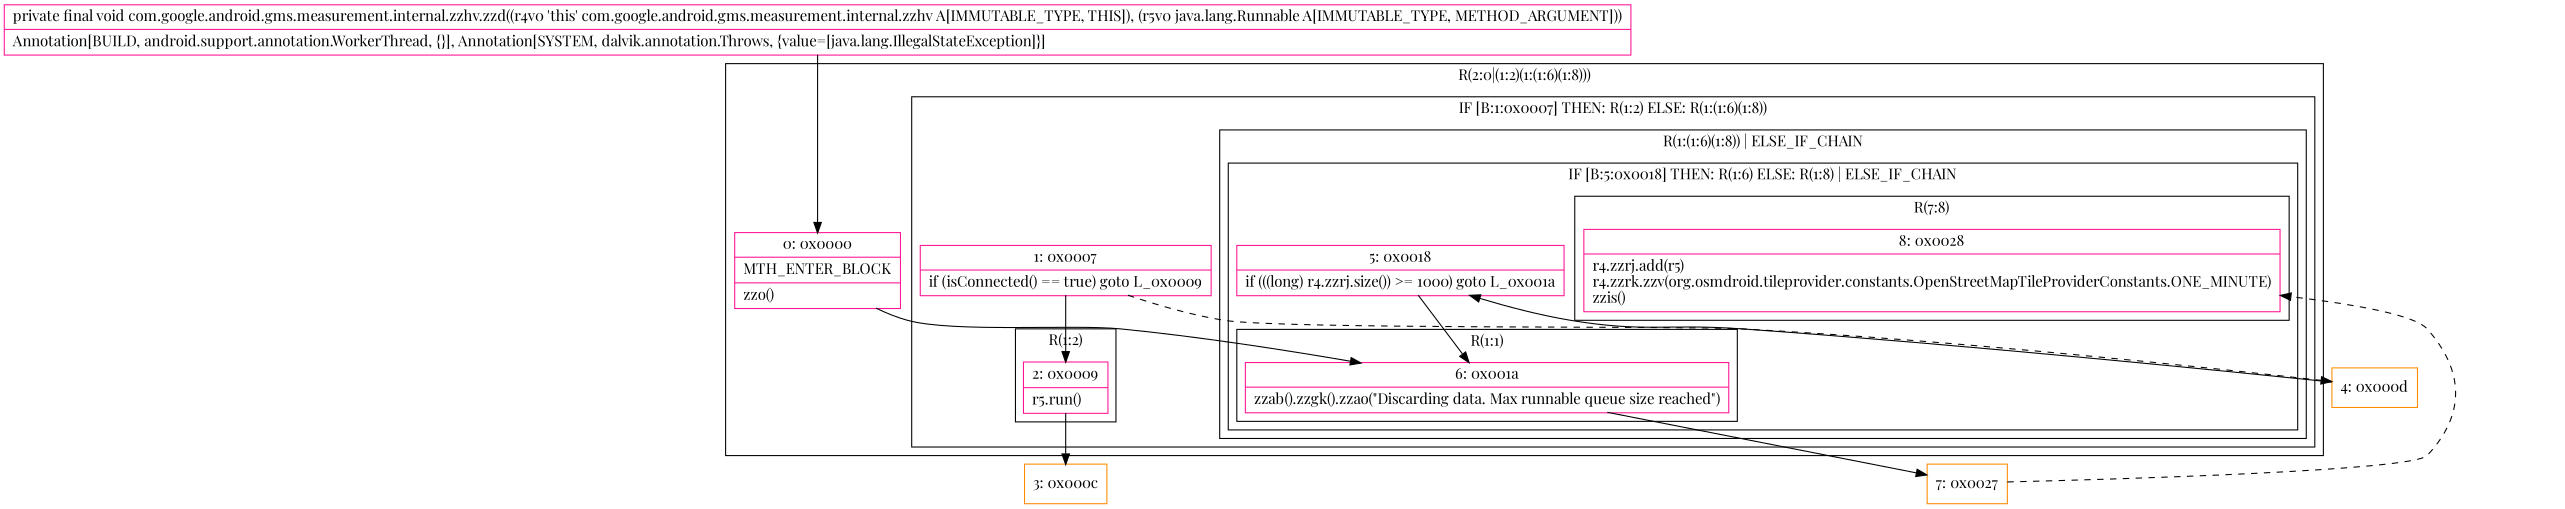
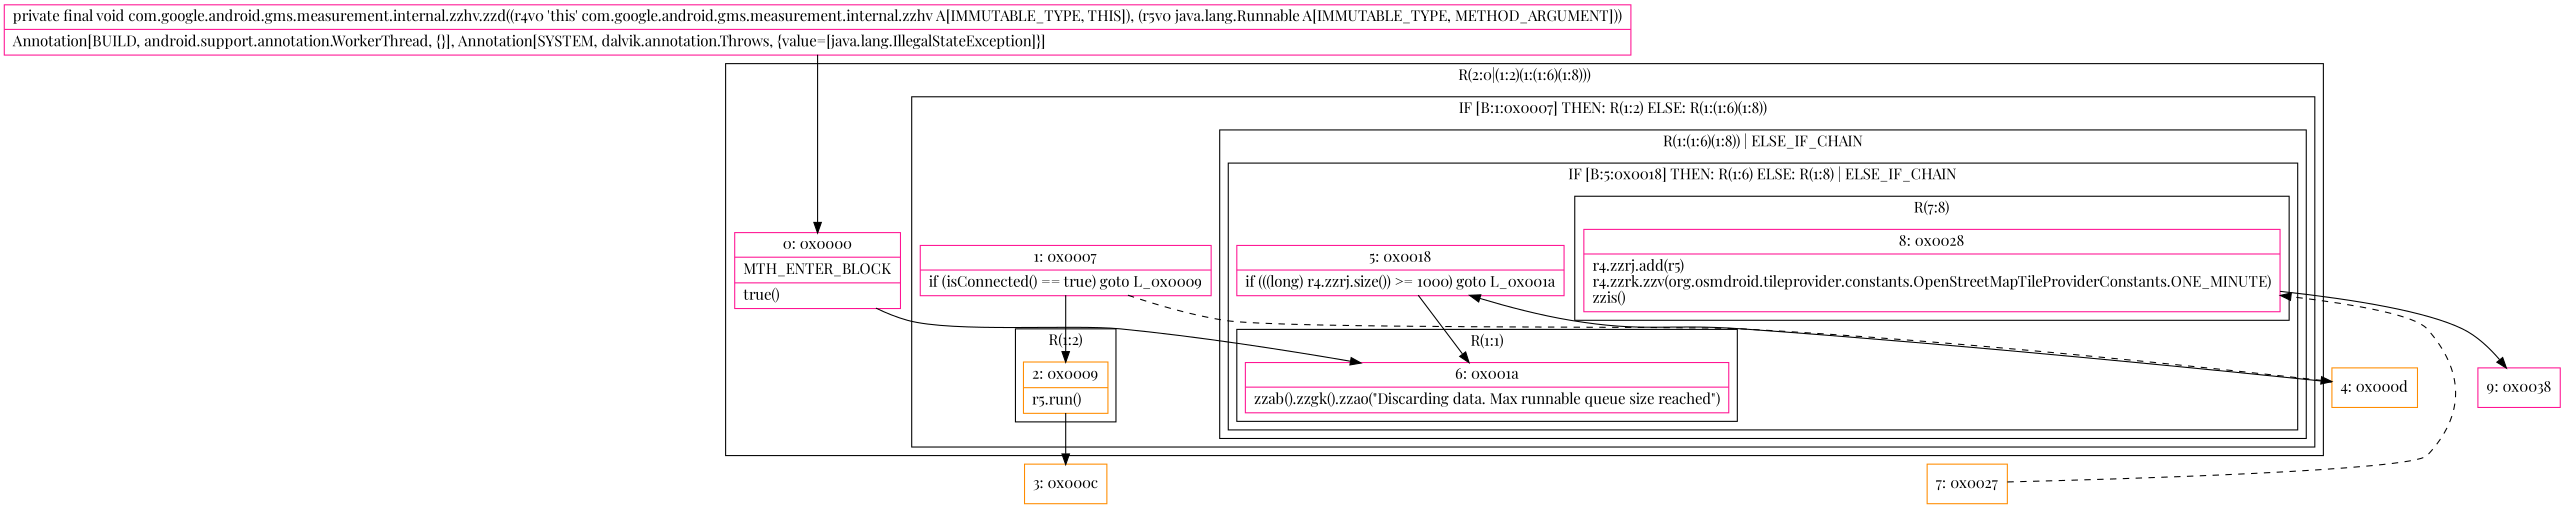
(759, 295) -> (761, 295)
(1066, 388) -> (1066, 388)
none -> (2519, 388)
(1762, 443) -> none
